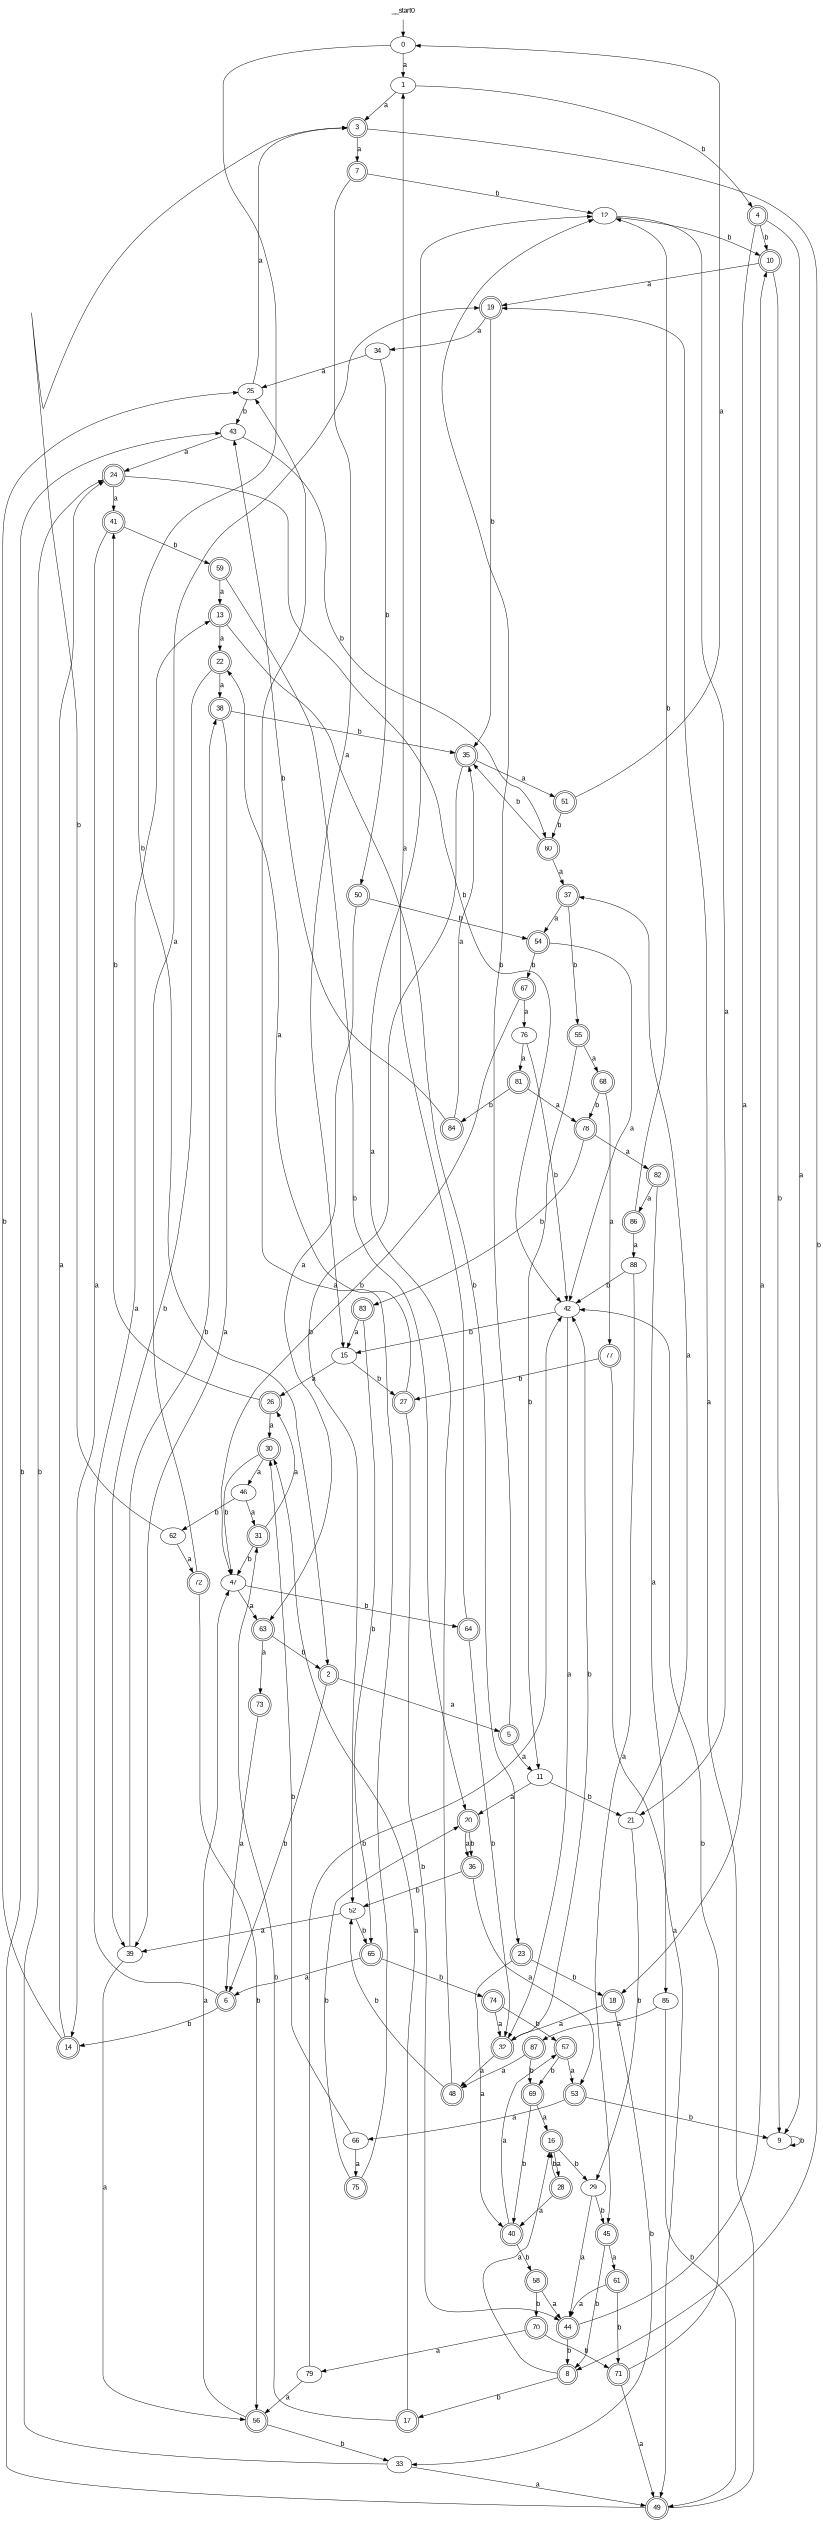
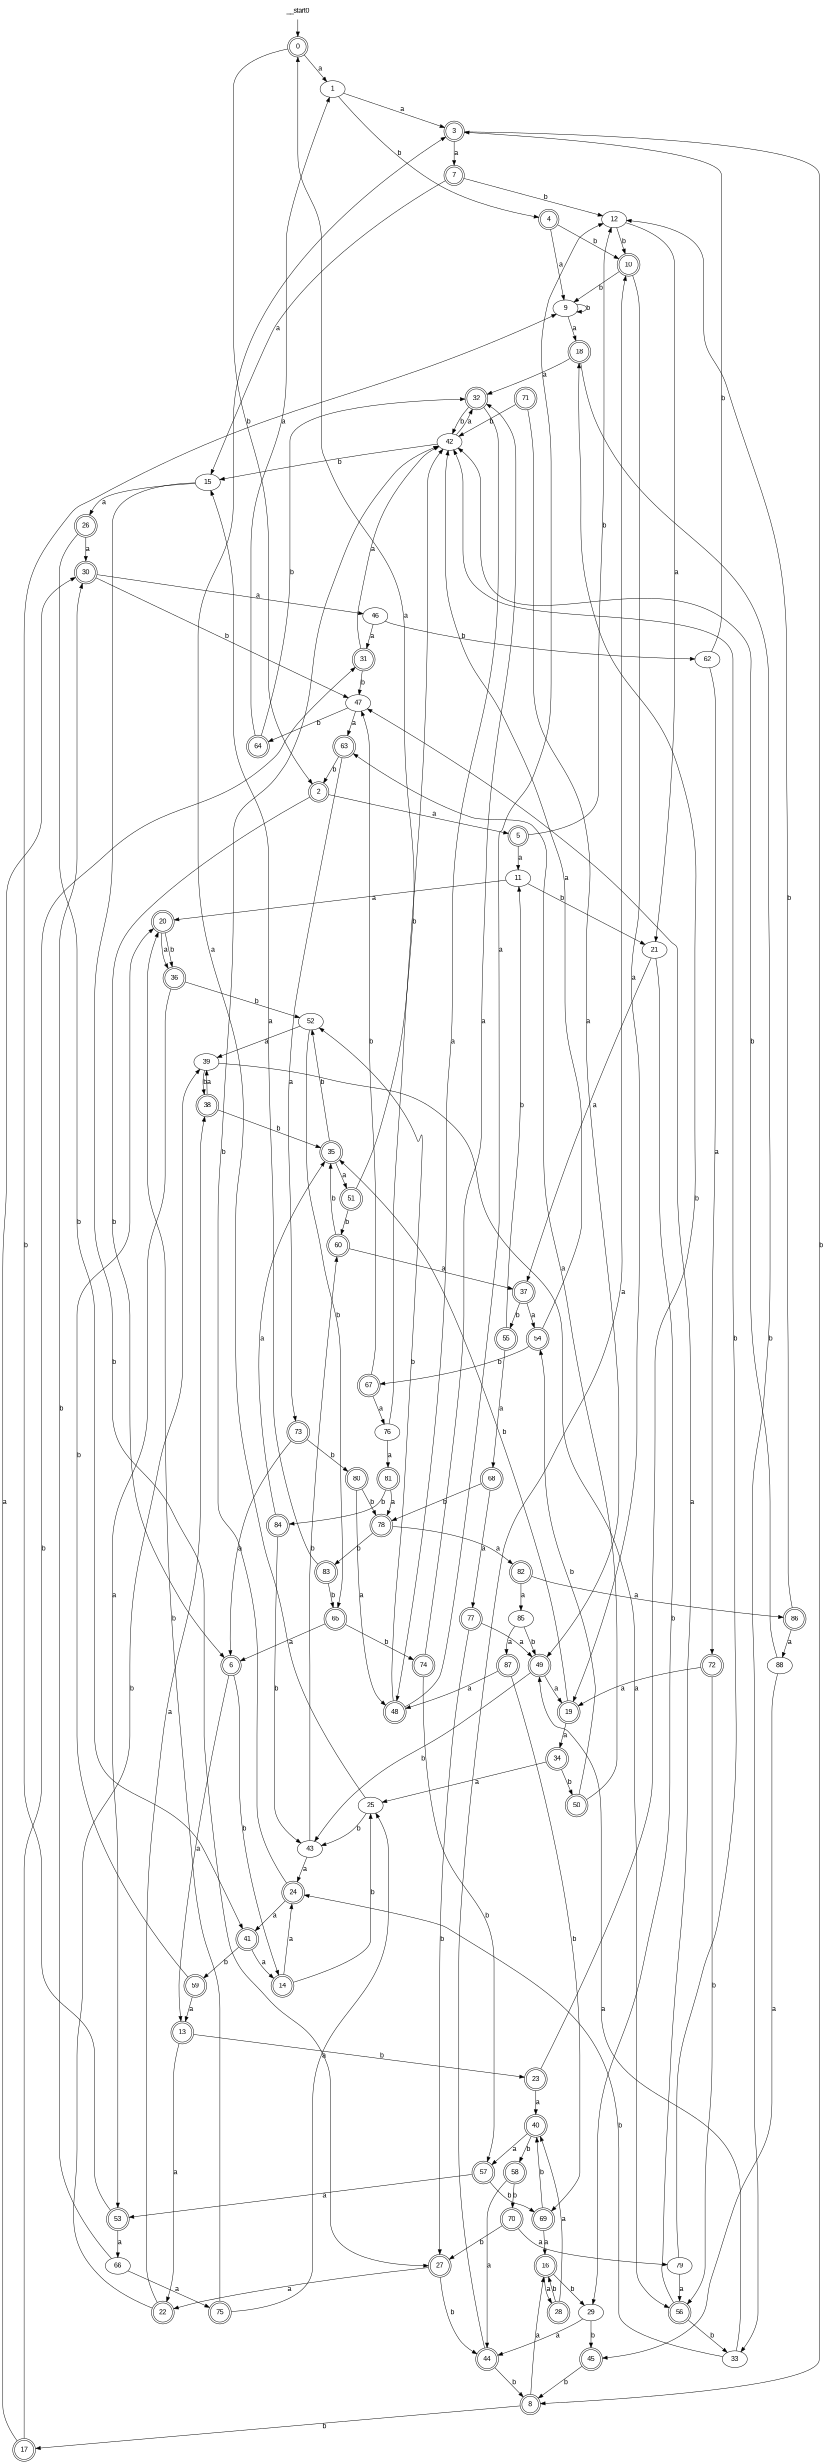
(403, 45) -> (298, 47)
(378, 351) -> (557, 1759)
(743, 1126) -> (571, 326)
(294, 1474) -> (375, 534)
none -> (357, 1479)
(617, 2281) -> none
(575, 2349) -> (478, 2241)
